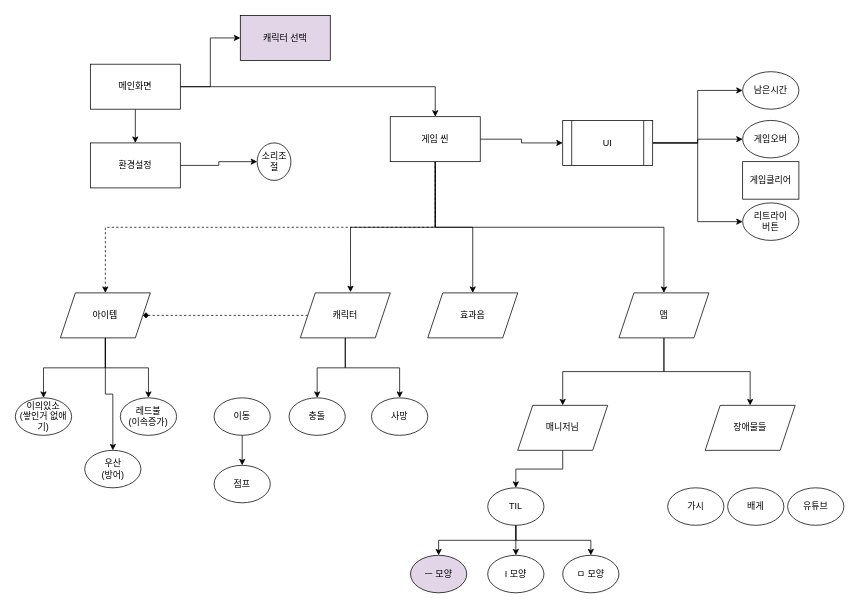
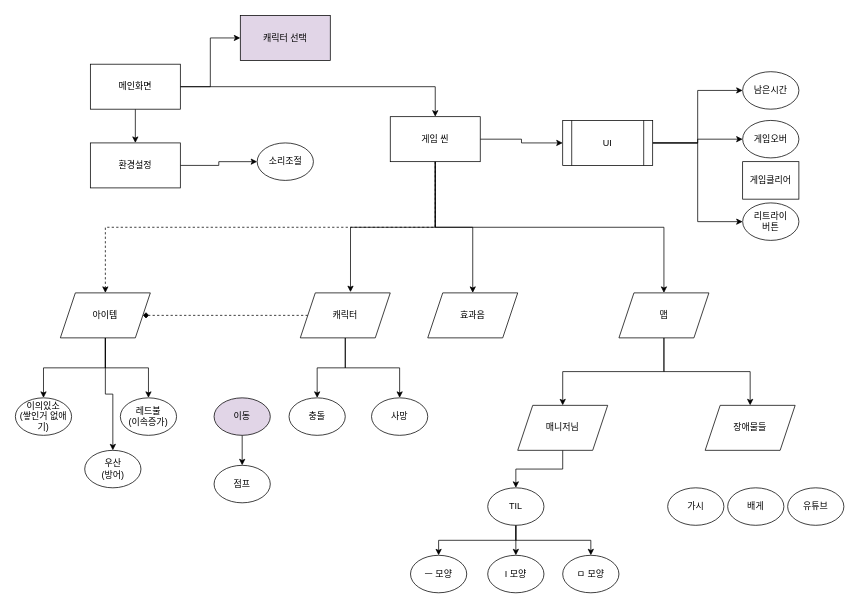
(274, 162) -> (285, 162)
(242, 417) -> (242, 417)
(439, 574) -> (439, 574)
